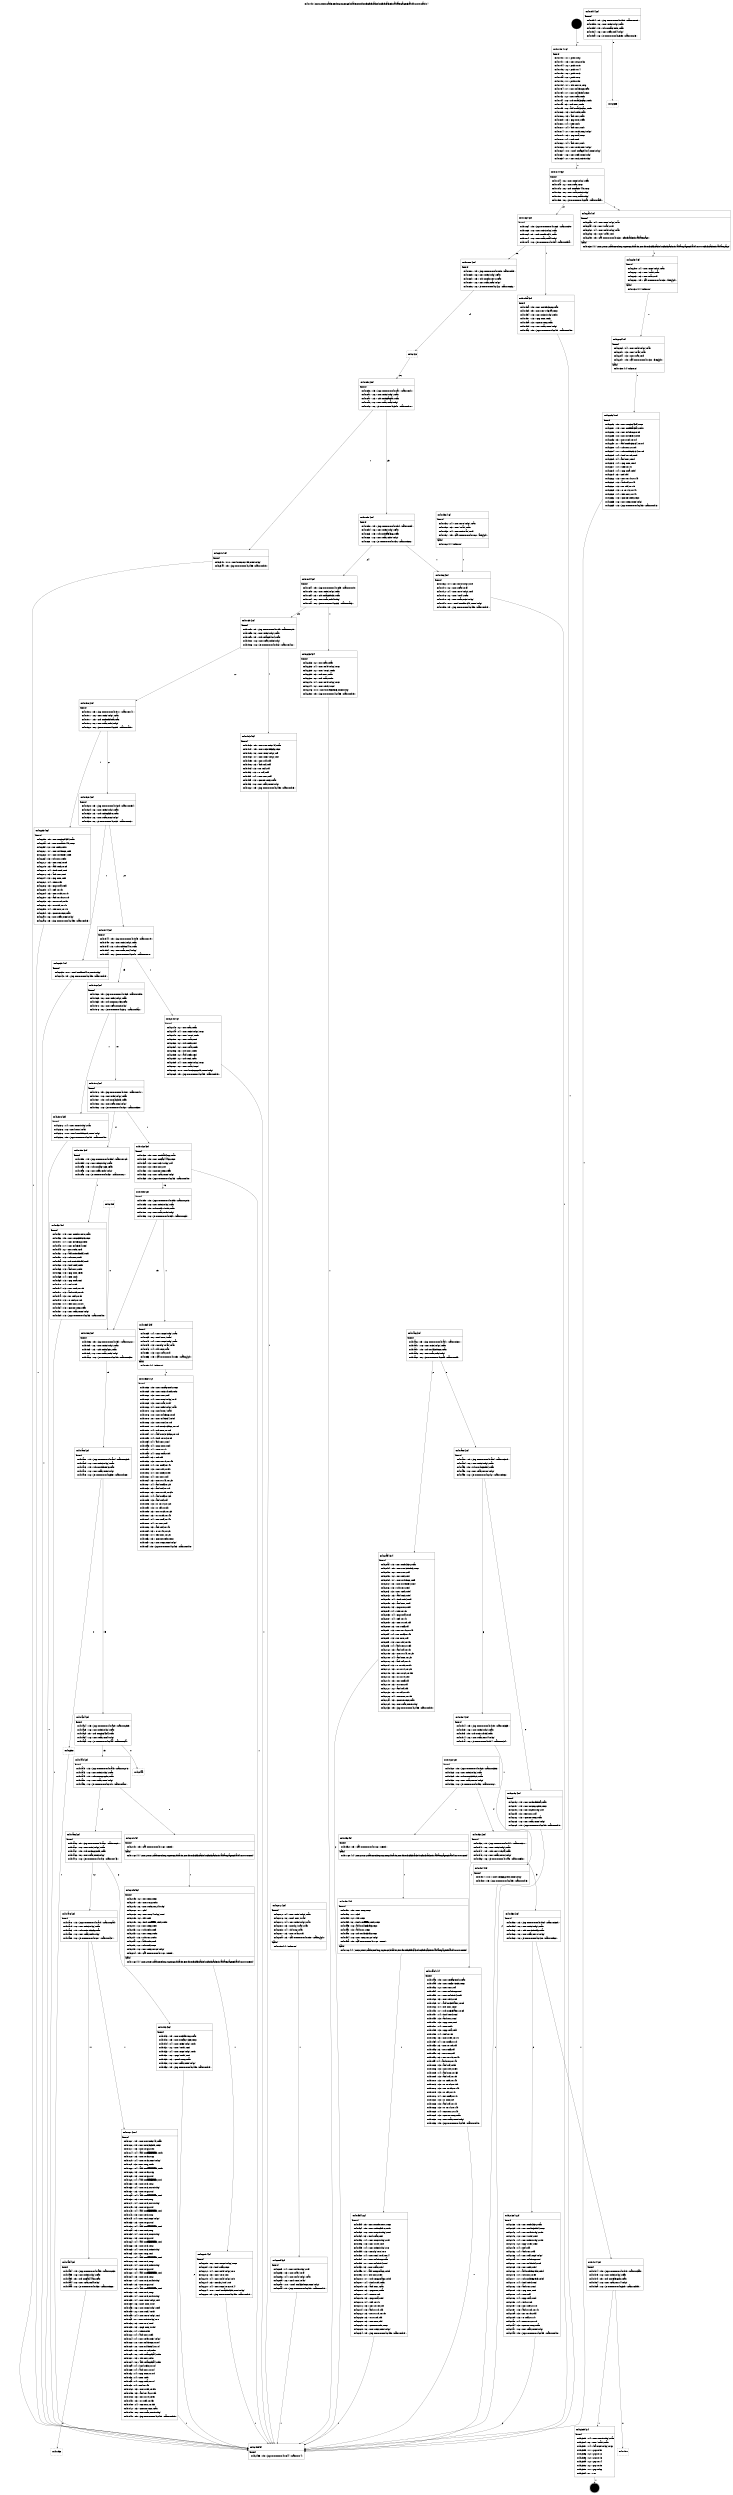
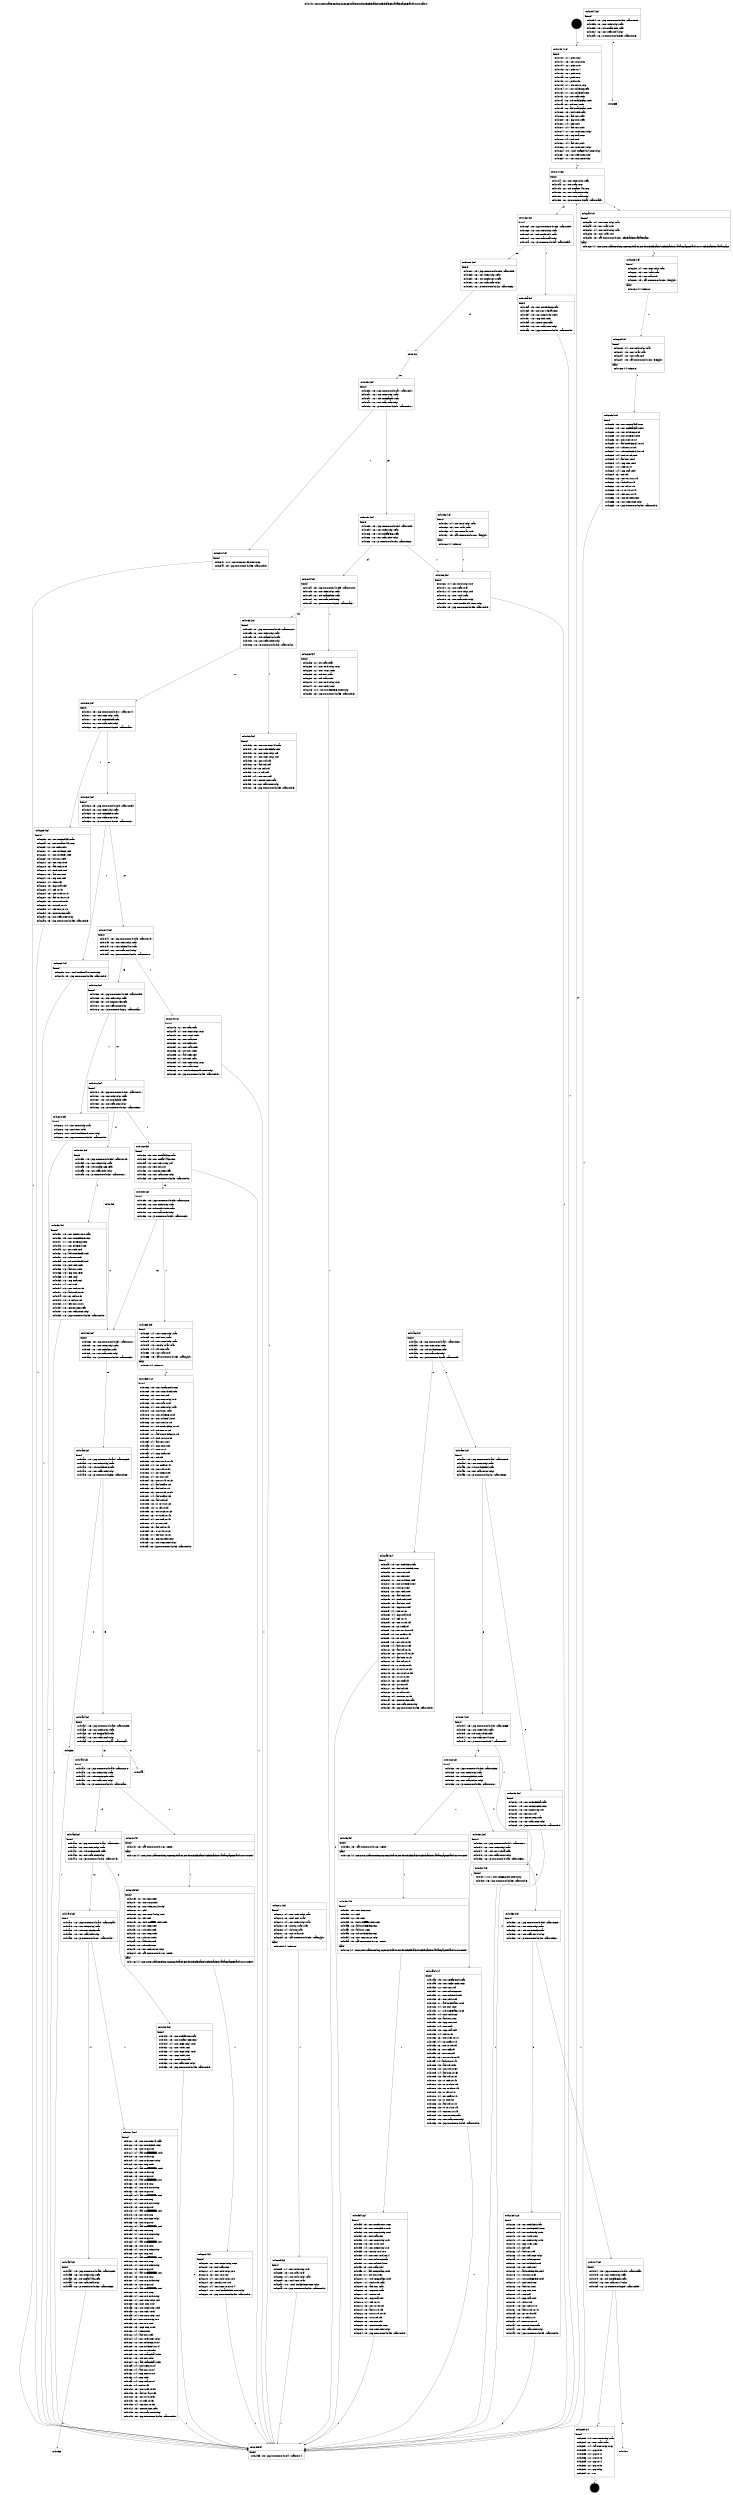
none -> (577, 1448)
none -> (477, 1750)
